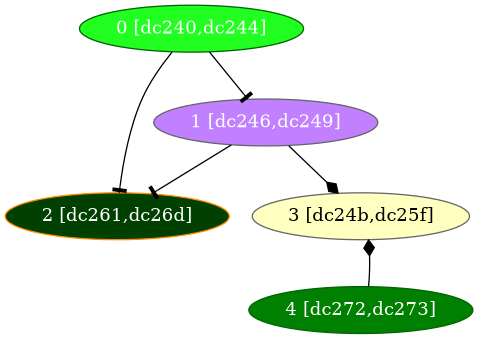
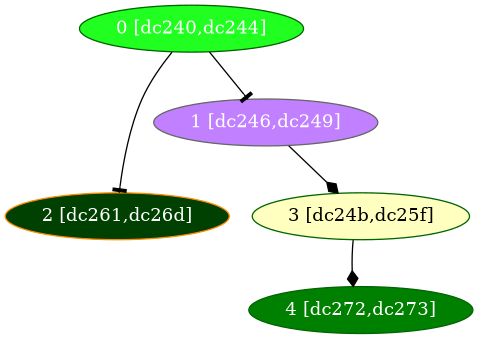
(194, 168) -> none
(361, 216) -> (361, 216)
(370, 271) -> (352, 255)
